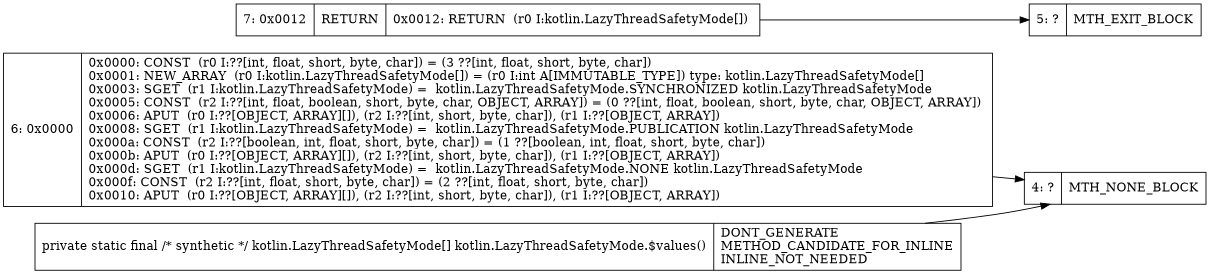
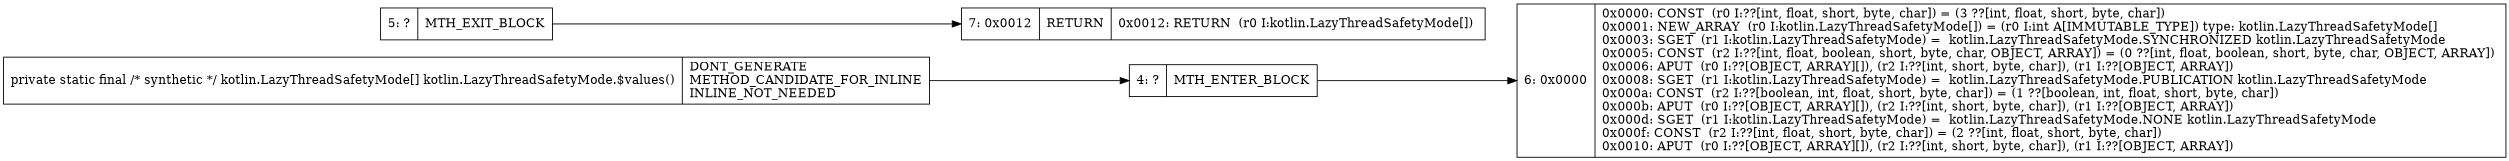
(890, 20) -> (752, 24)
(1004, 178) -> (1413, 81)
(1134, 188) -> (1242, 80)
